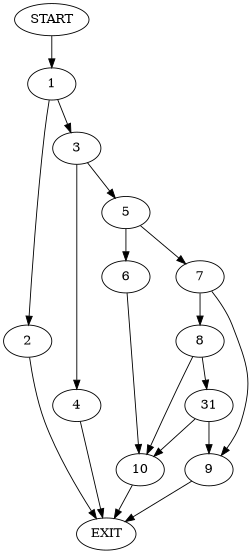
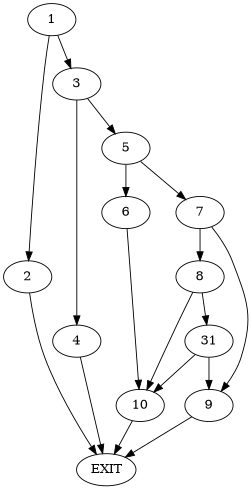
(52, 20) -> none
